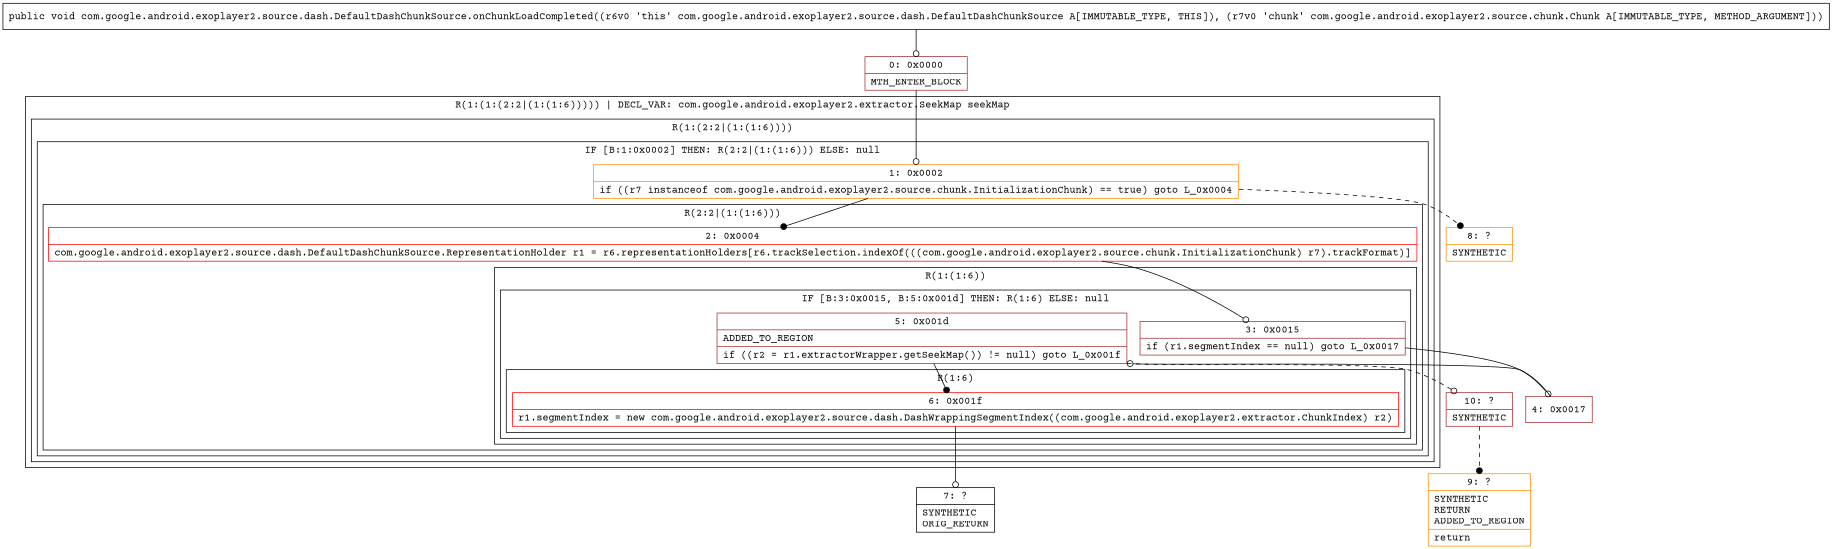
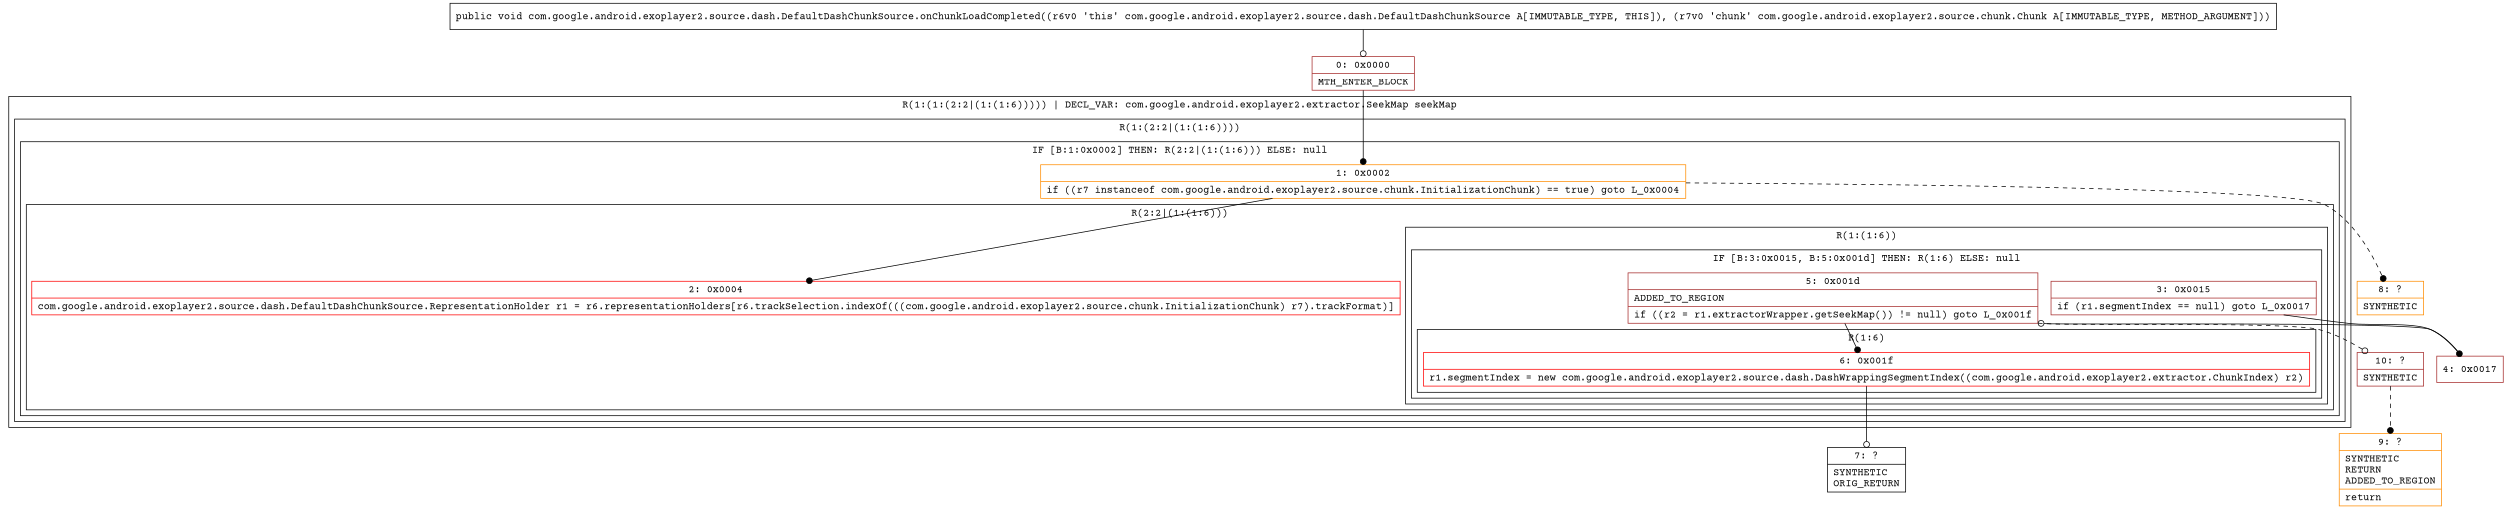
(916, 124) -> (1363, 124)
(1175, 282) -> none
(1480, 358) -> (2375, 324)
